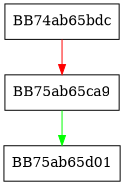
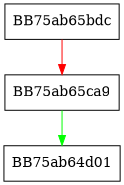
(62, 22) -> (62, 22)
(62, 163) -> (62, 163)
